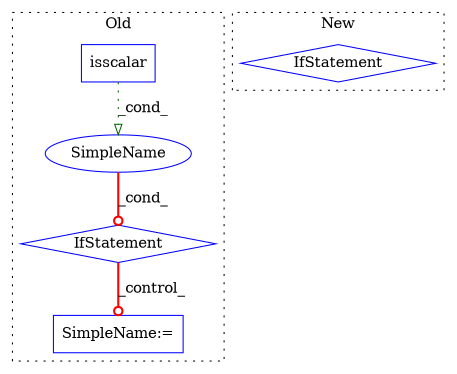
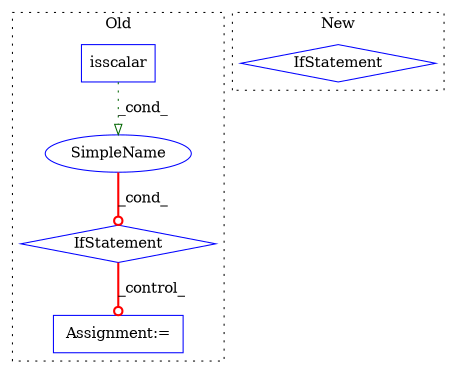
(118, 334) -> (118, 334)
